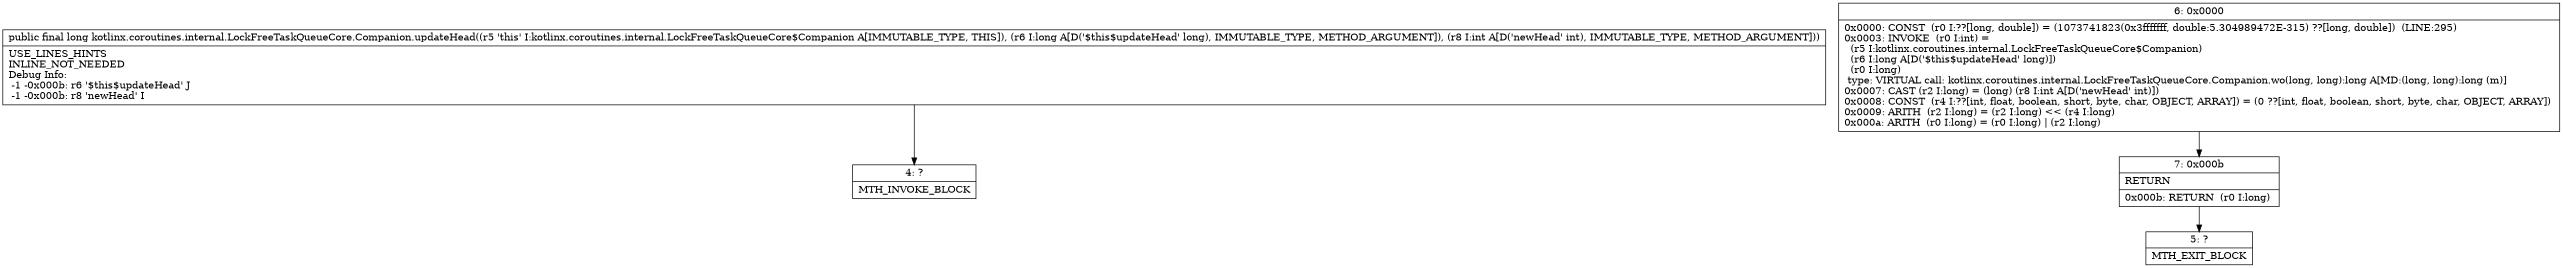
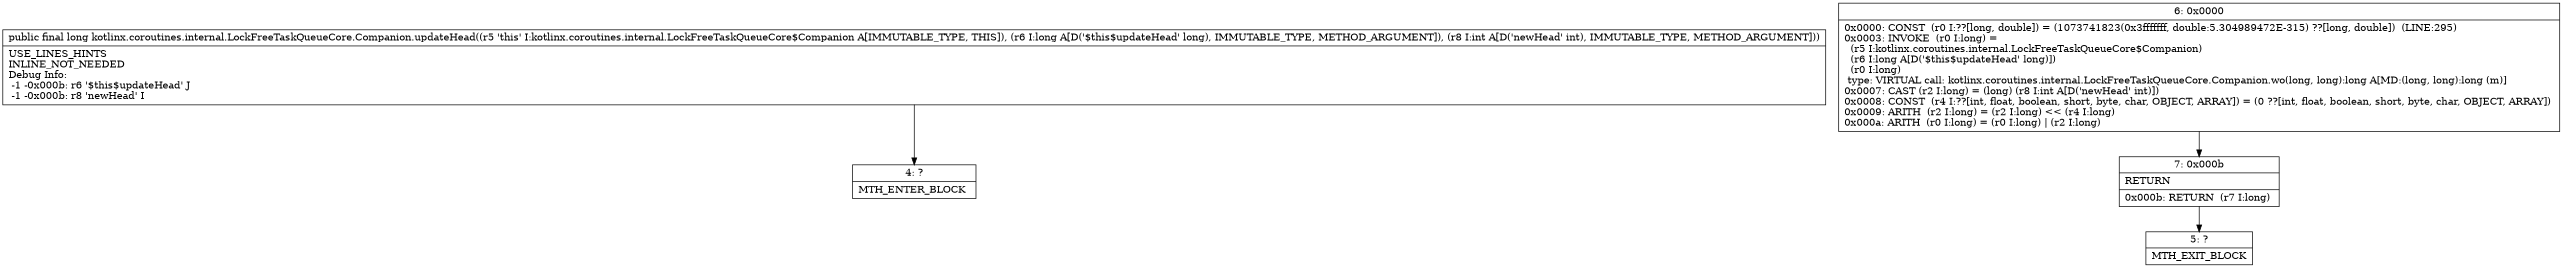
(1919, 39) -> (1923, 39)
(914, 190) -> (912, 190)
(2199, 198) -> (2199, 198)
